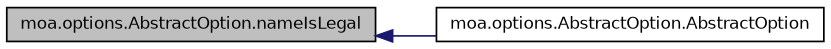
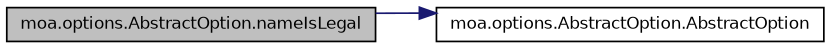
(414, 36) -> (397, 13)
